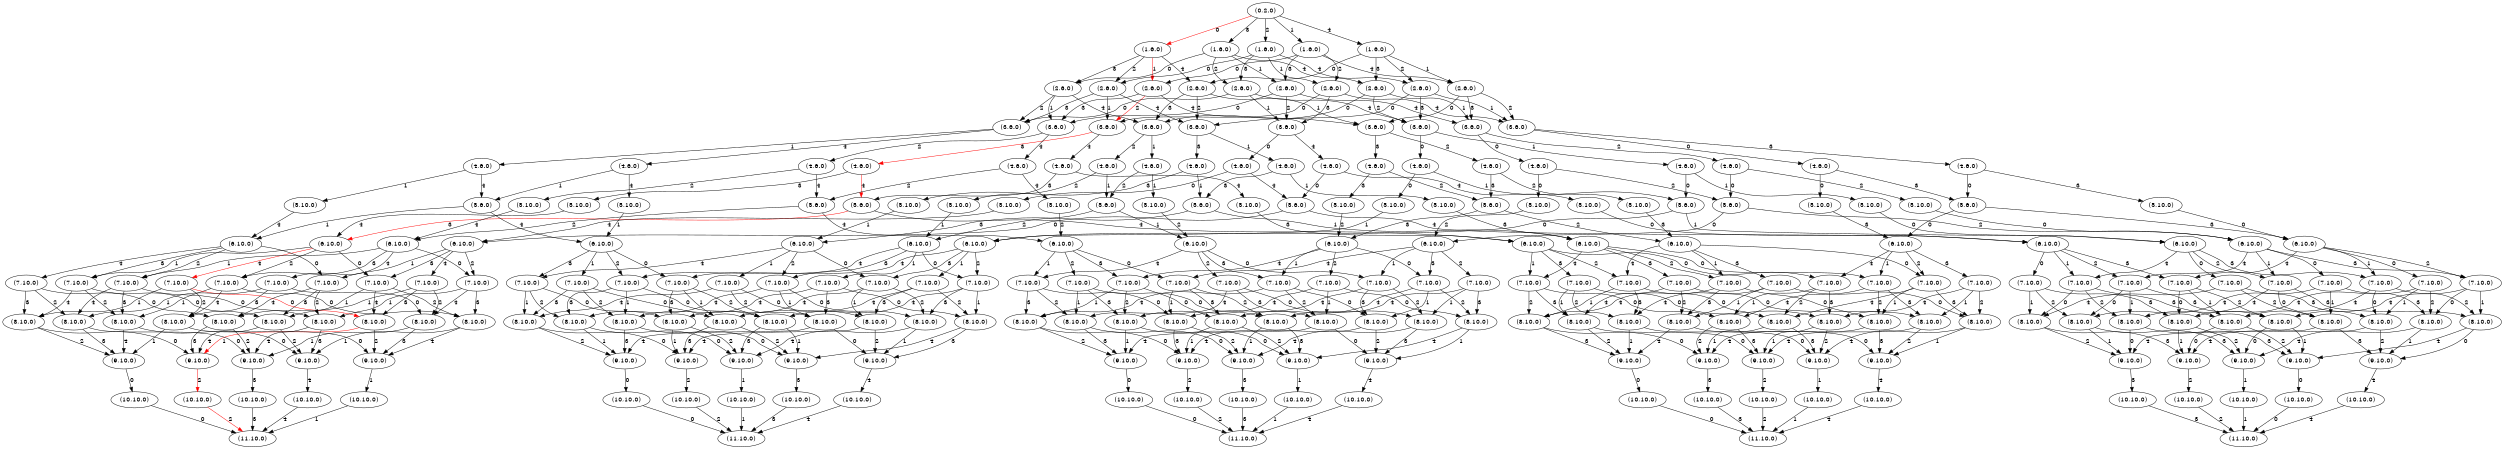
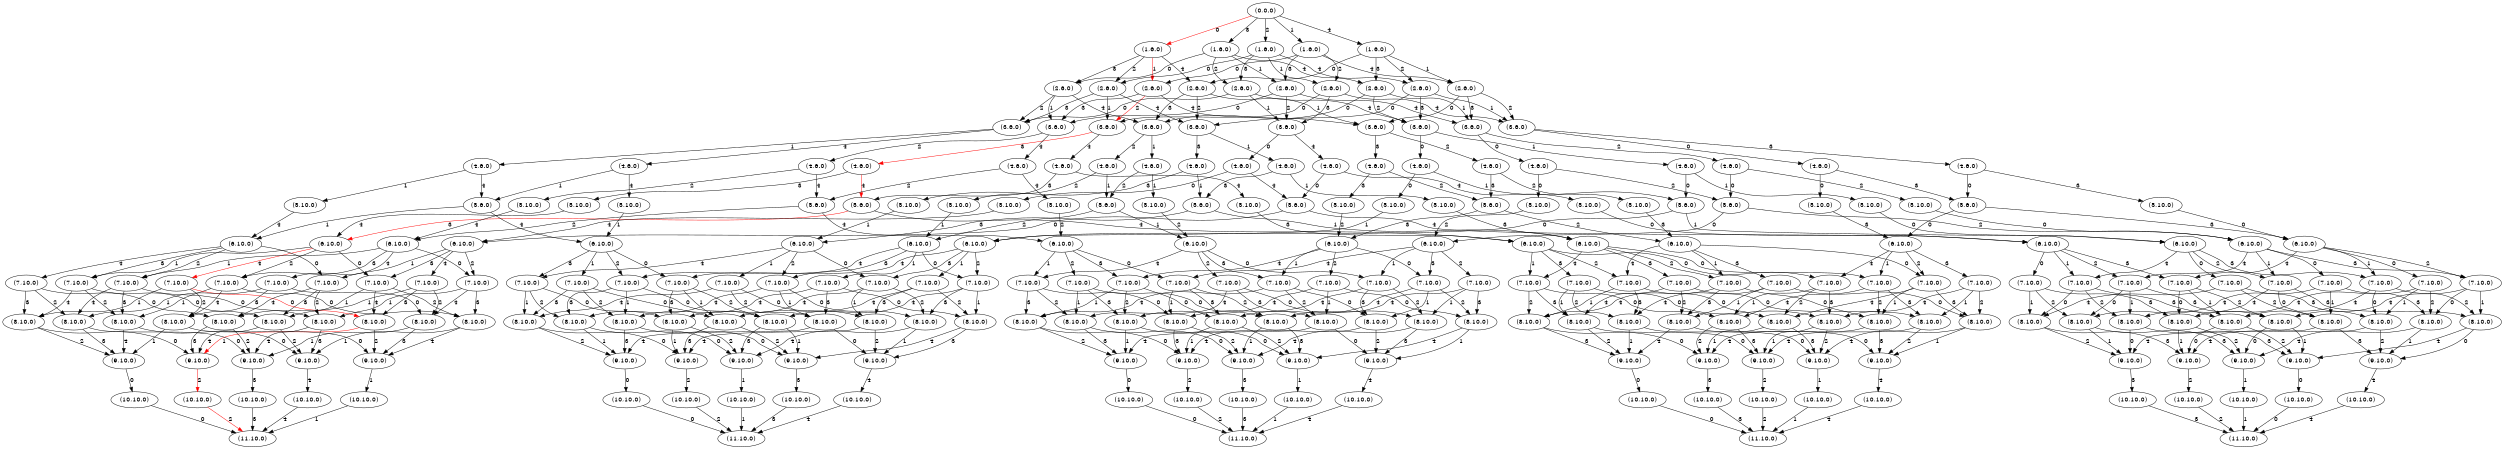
(1266, 11) -> (1266, 11)
